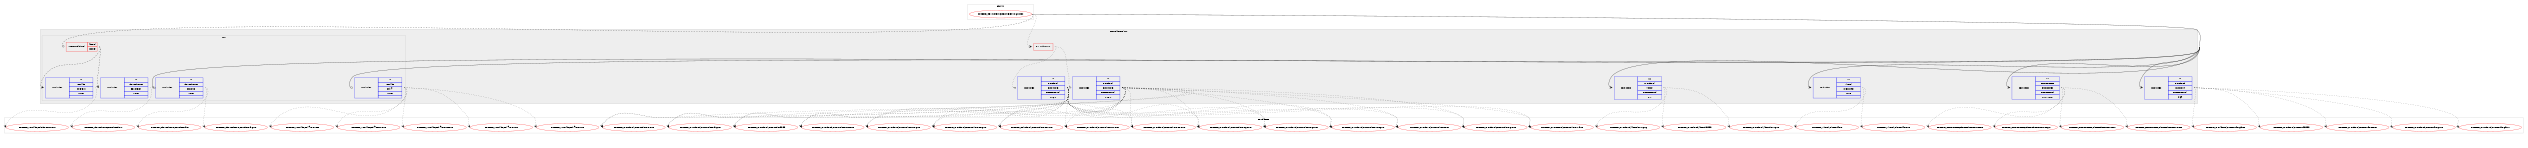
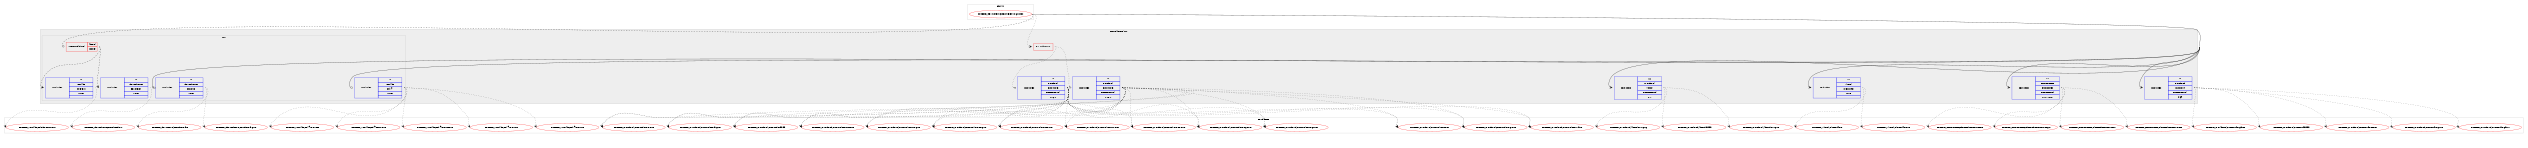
(170, 127) -> (170, 127)
(1032, 127) -> (1032, 127)
(1363, 127) -> none
(1562, 127) -> (1562, 127)
